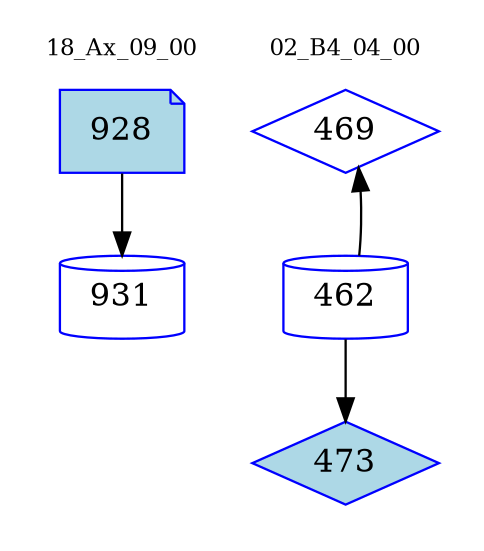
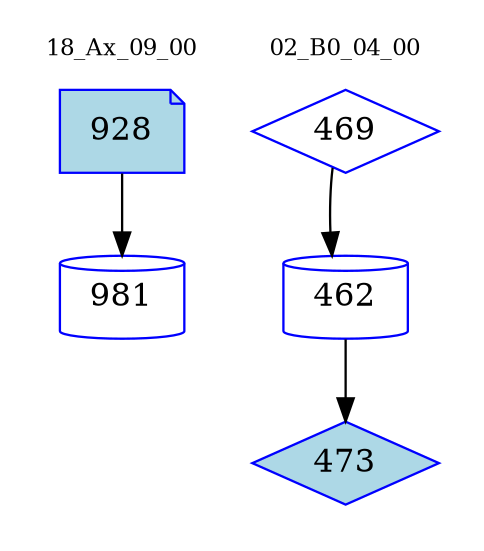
(346, 50) -> (346, 50)
(361, 224) -> (330, 200)
(122, 297) -> (122, 297)
